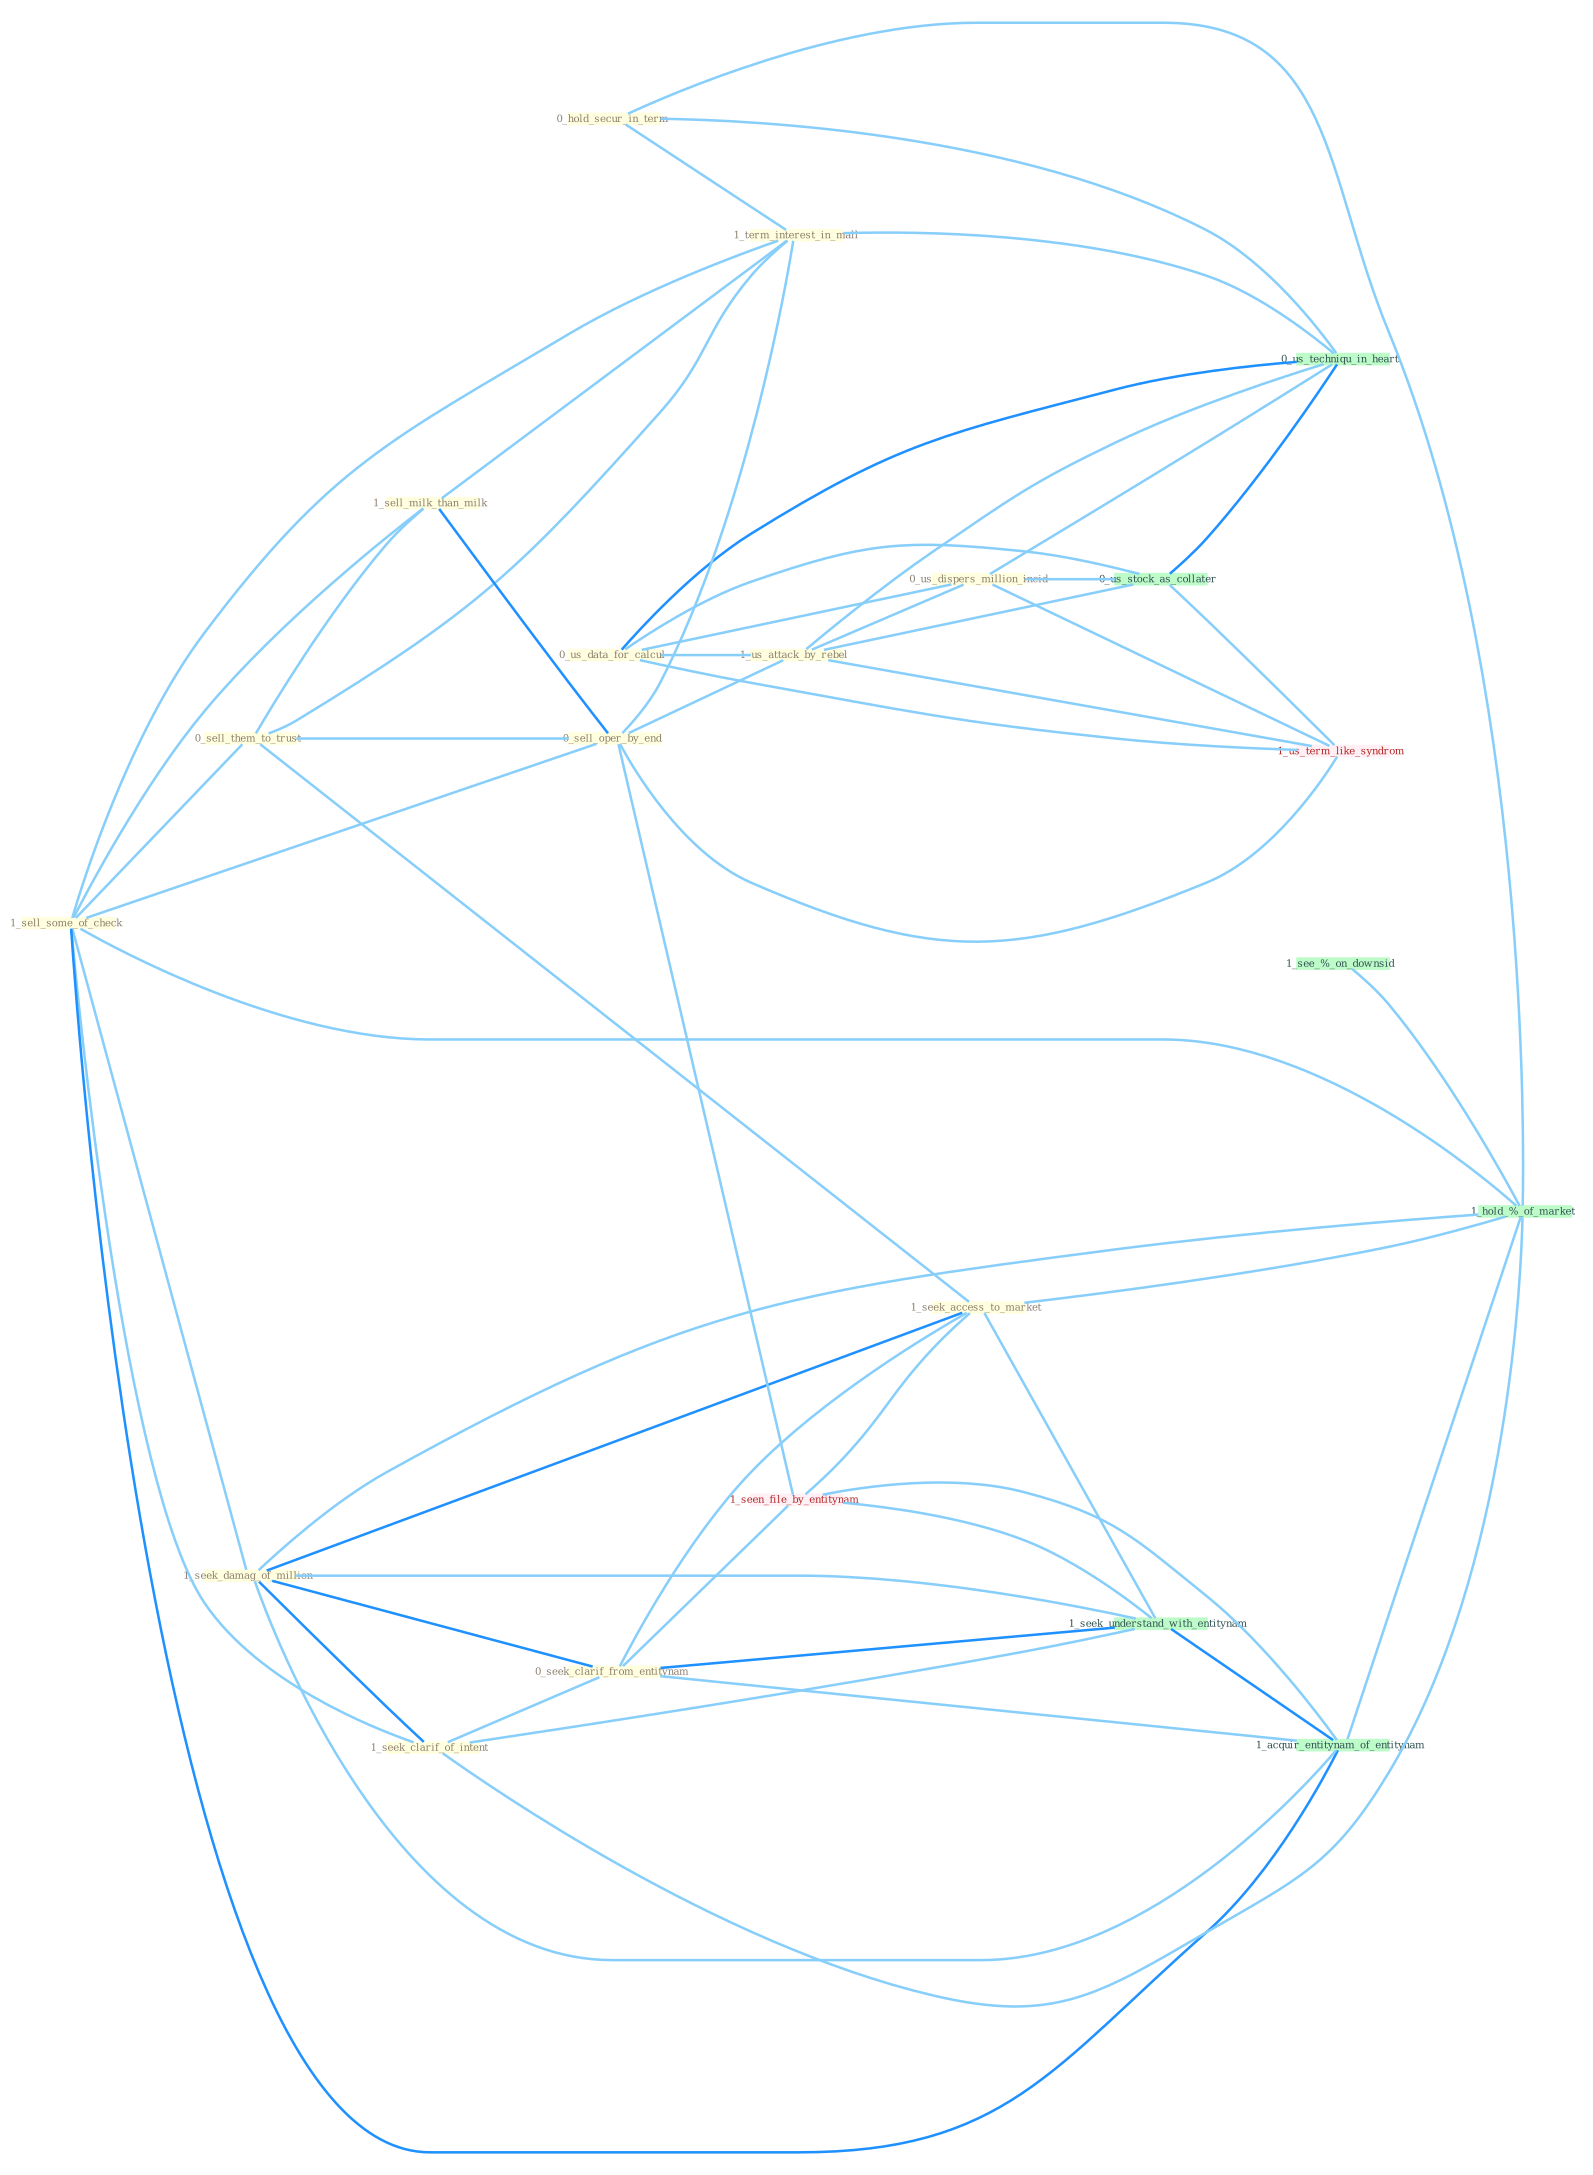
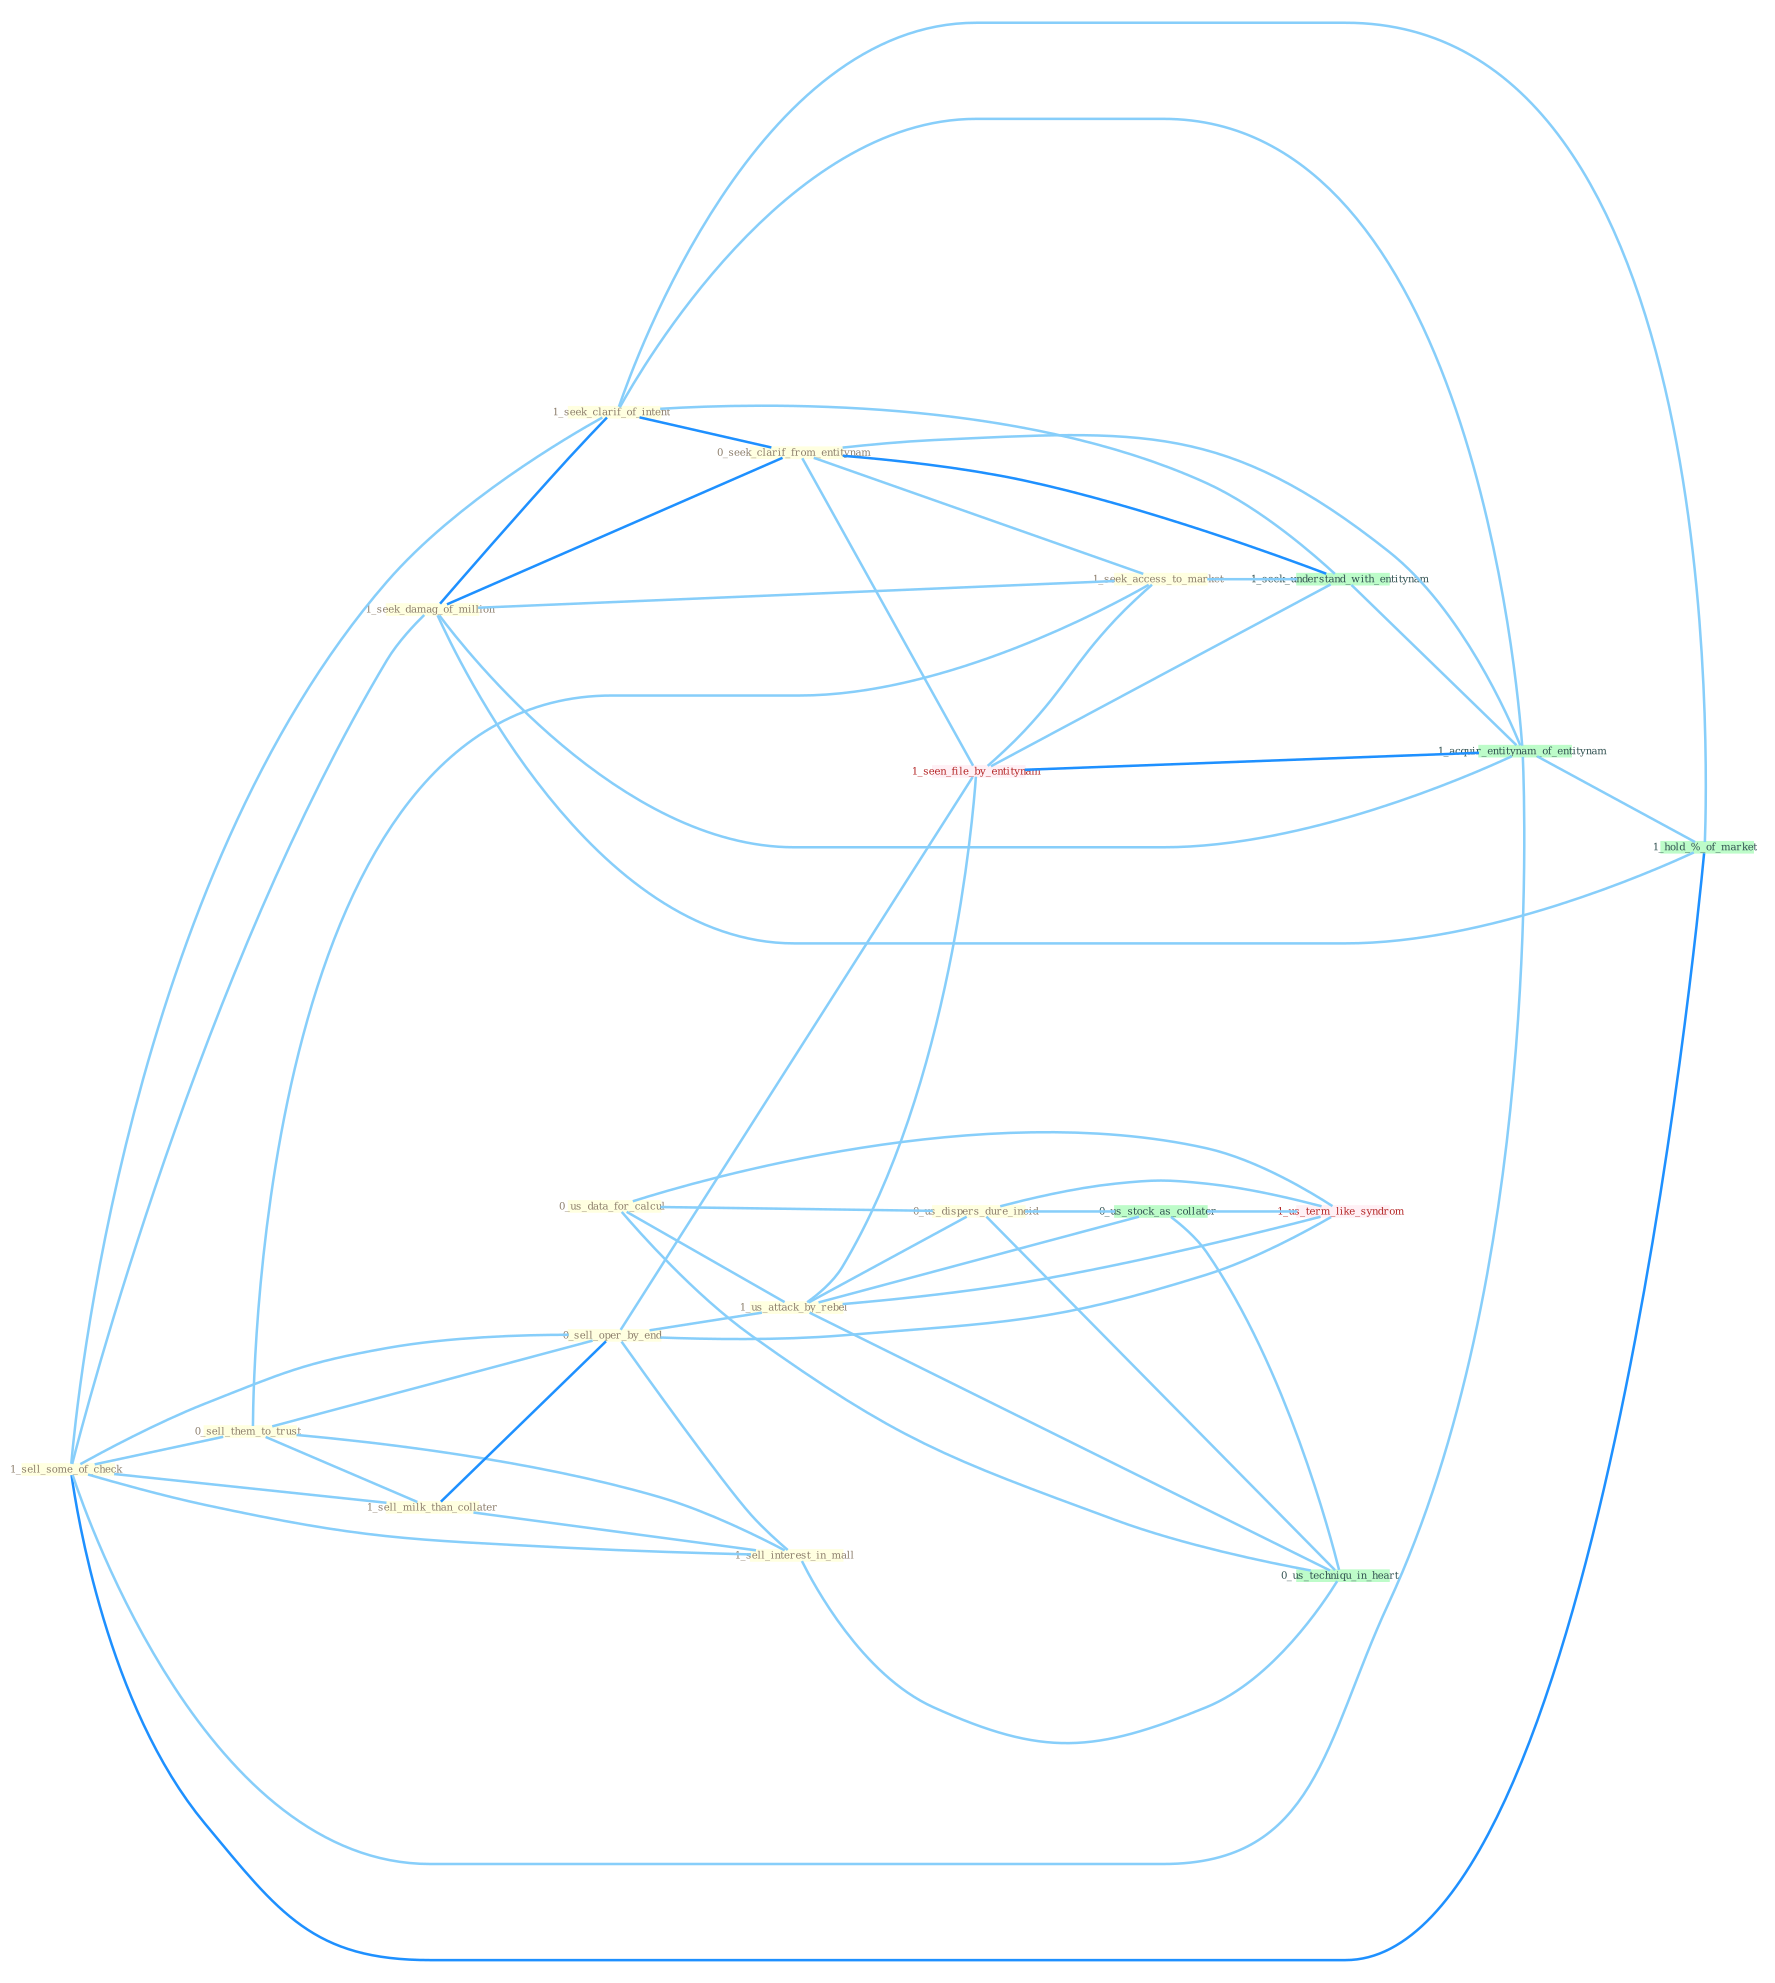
(615, 119) -> none
none -> (1221, 132)
(797, 235) -> (797, 1555)
(930, 442) -> (935, 1449)
(1259, 474) -> (1276, 1382)
(432, 503) -> (432, 1507)
(873, 549) -> none
(979, 579) -> (979, 1211)
(1343, 964) -> none
(810, 1039) -> (1164, 1960)
none -> (928, 1053)
(1267, 1269) -> none
(615, 1442) -> (796, 594)
(1132, 1538) -> (1252, 761)
(739, 1576) -> none
(1252, 1685) -> (1434, 665)
(524, 1710) -> (705, 432)
(327, 2088) -> (1136, 1864)
